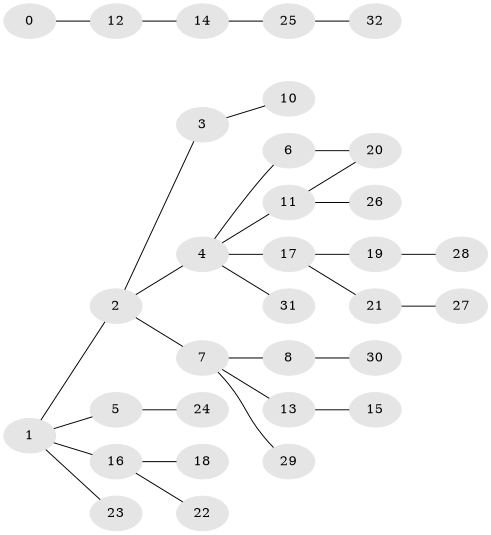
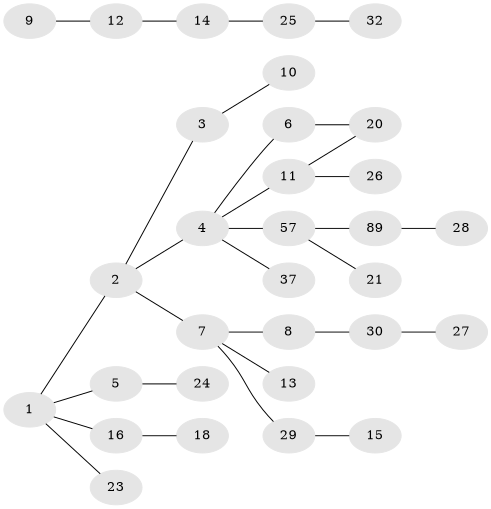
(30, 21) -> (30, 21)
(289, 254) -> (289, 228)
(375, 254) -> (375, 228)
(289, 306) -> (289, 280)
(419, 306) -> (419, 332)
(332, 410) -> (332, 436)
(203, 513) -> none
